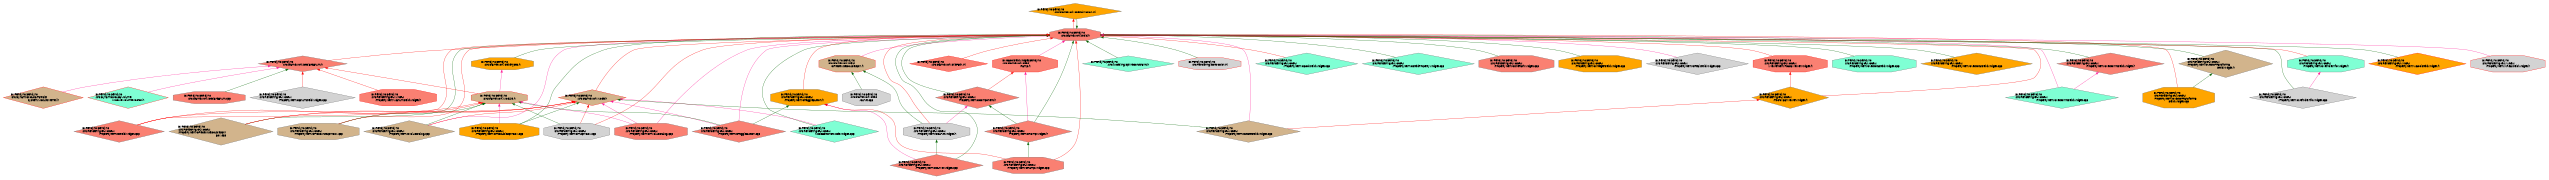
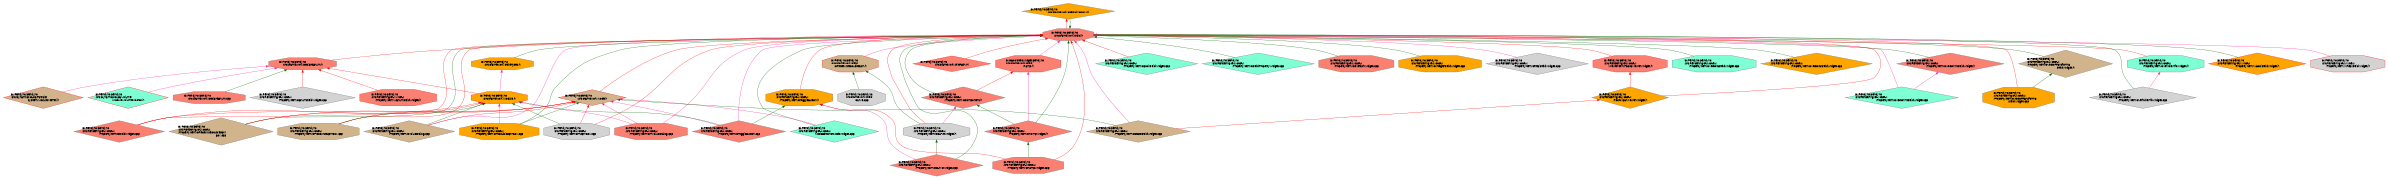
(303, 64) -> (303, 64)
(1128, 64) -> none
(1210, 64) -> none
(499, 98) -> (499, 98)
